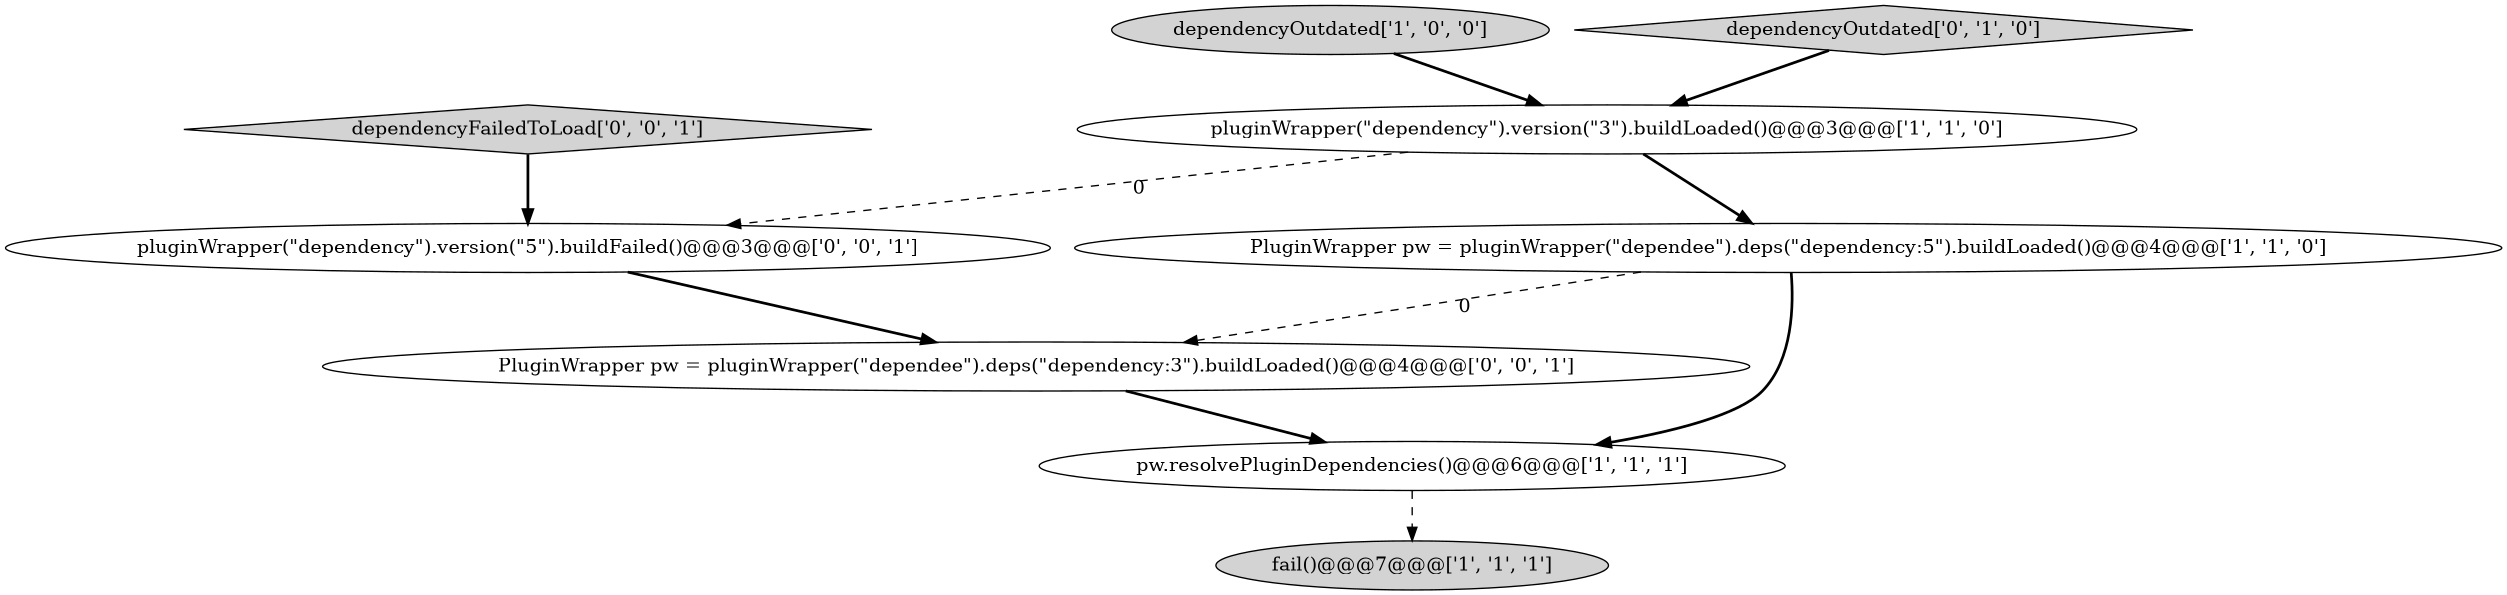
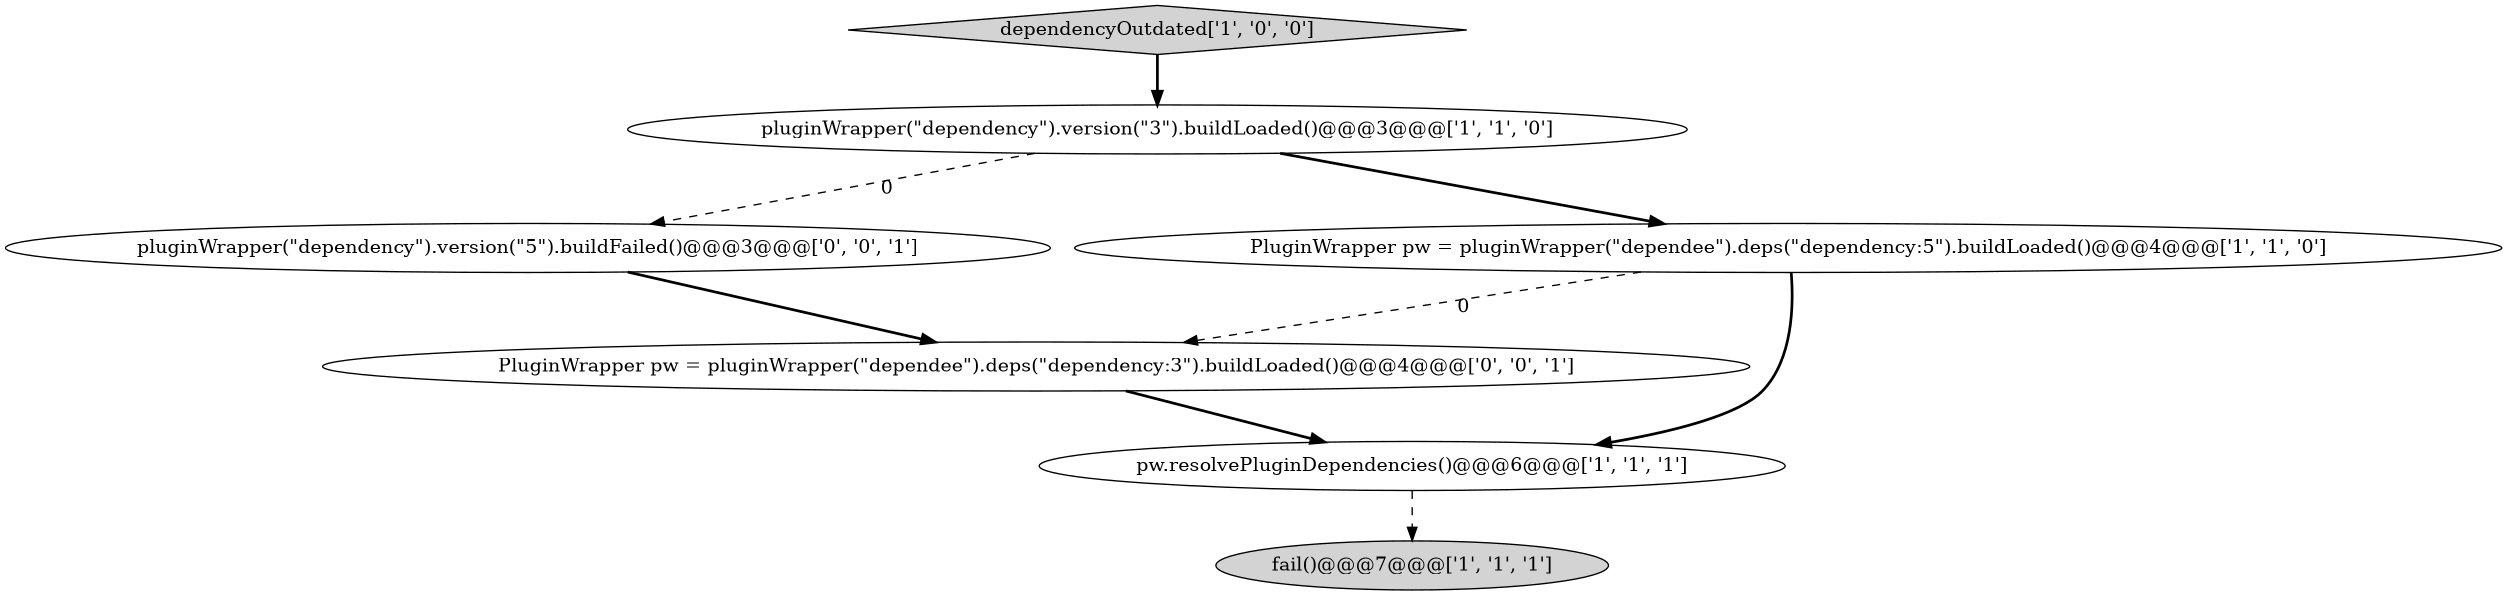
(1330, 30) -> (1157, 30)
(1884, 30) -> none
(528, 129) -> none
